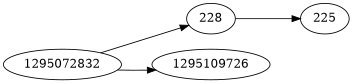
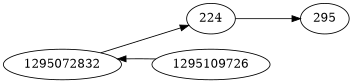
(211, 19) -> (211, 19)
(325, 19) -> (325, 19)
(132, 70) -> (141, 59)
